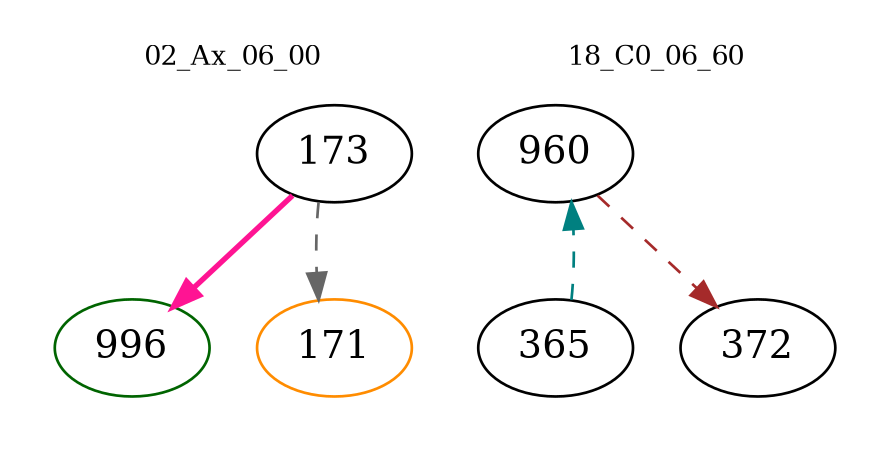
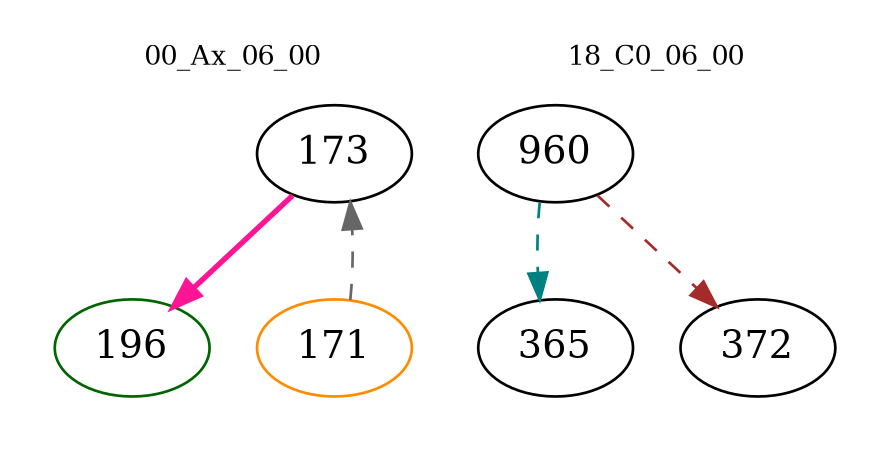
(233, 58) -> (233, 58)
(657, 58) -> (657, 58)
(316, 237) -> (352, 265)
(574, 265) -> (538, 237)
(132, 348) -> (132, 348)
